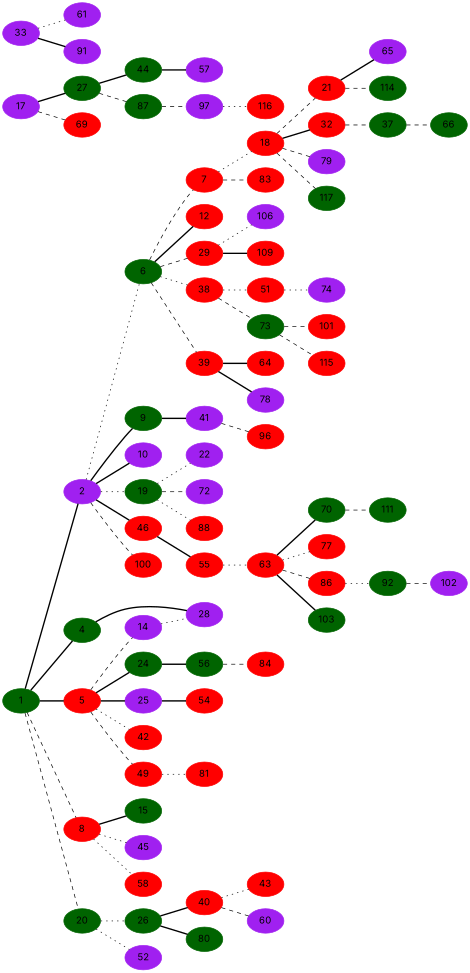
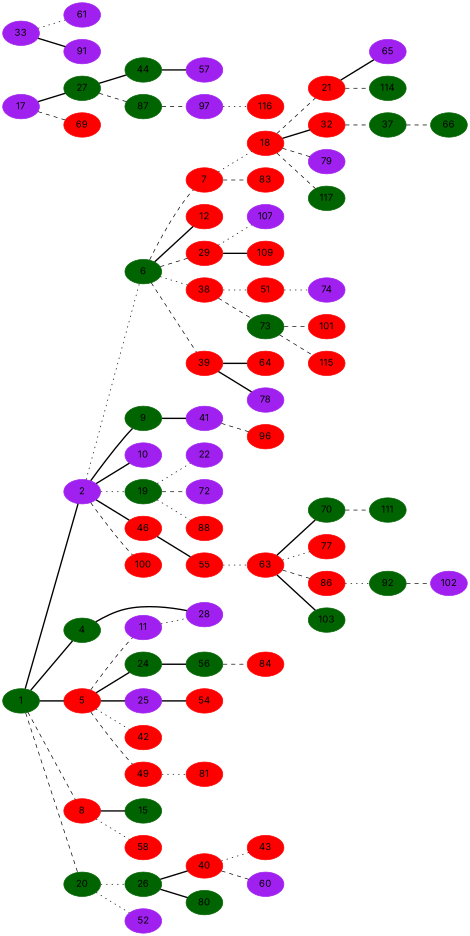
(266, 217) -> (266, 217)
(143, 628) -> (143, 628)
(143, 848) -> none
